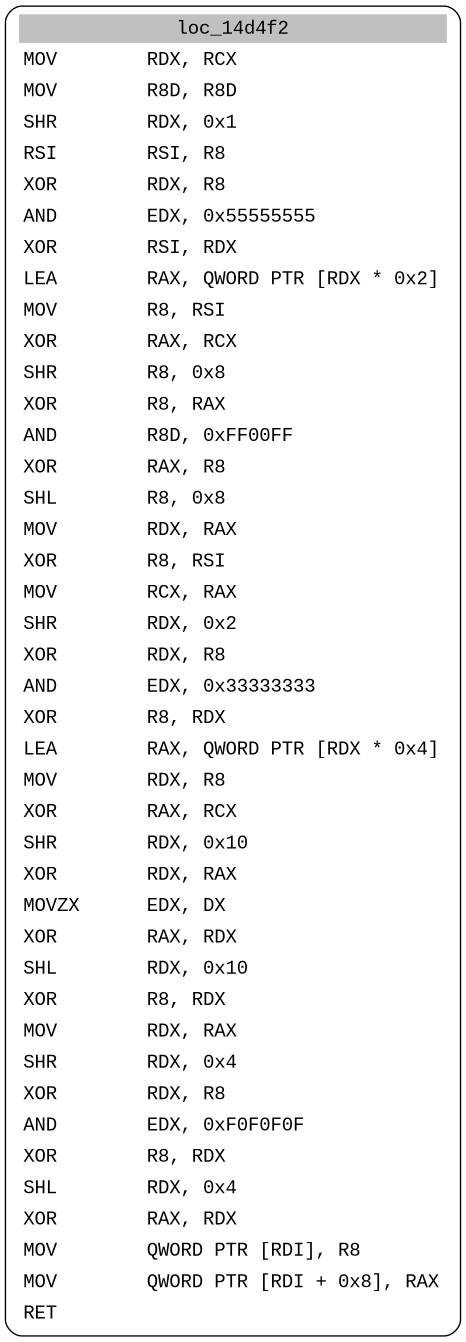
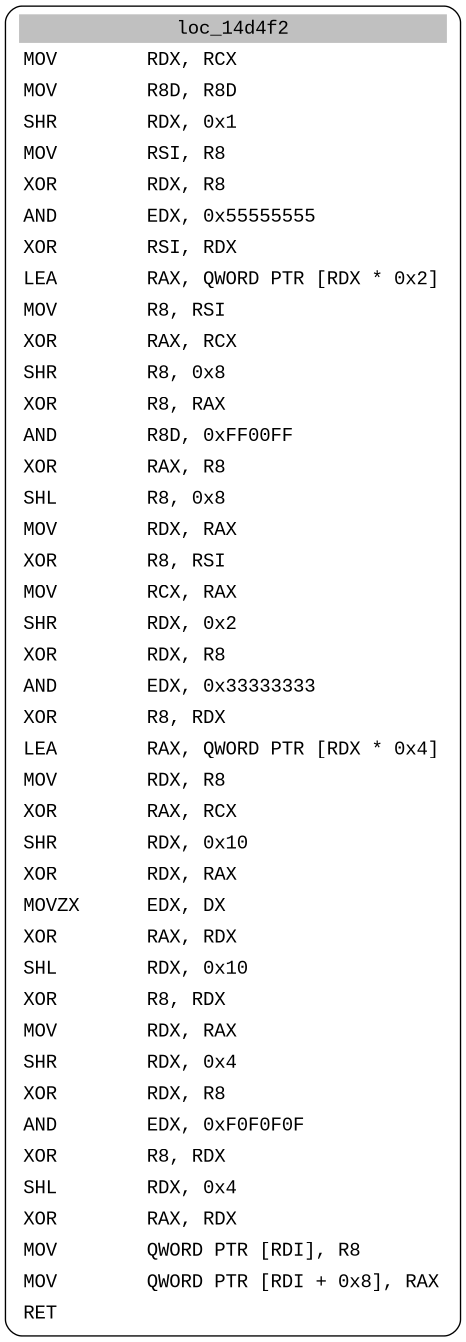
(125, 153) -> (125, 153)
